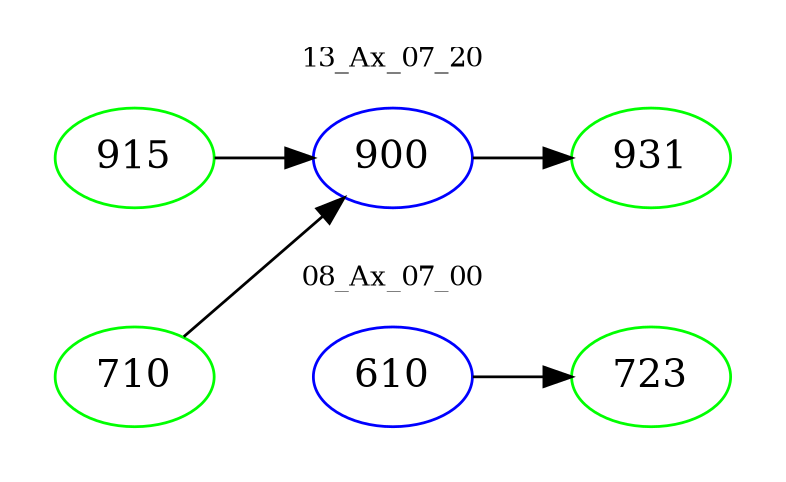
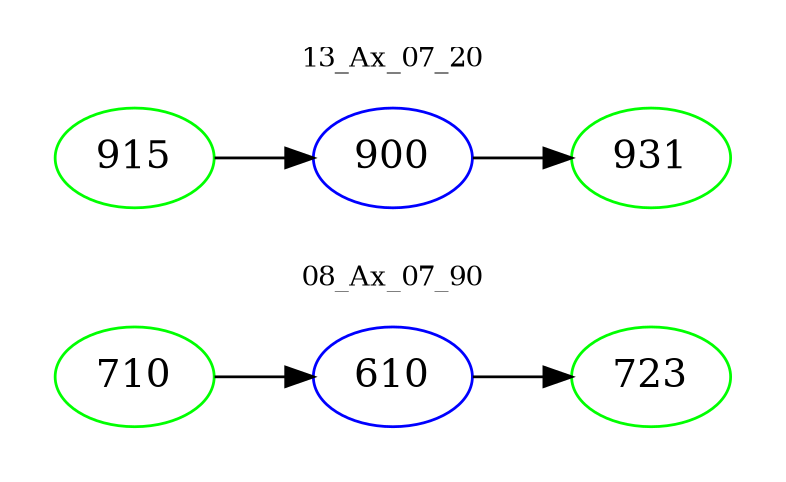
(253, 277) -> (250, 377)
(393, 278) -> (393, 278)
